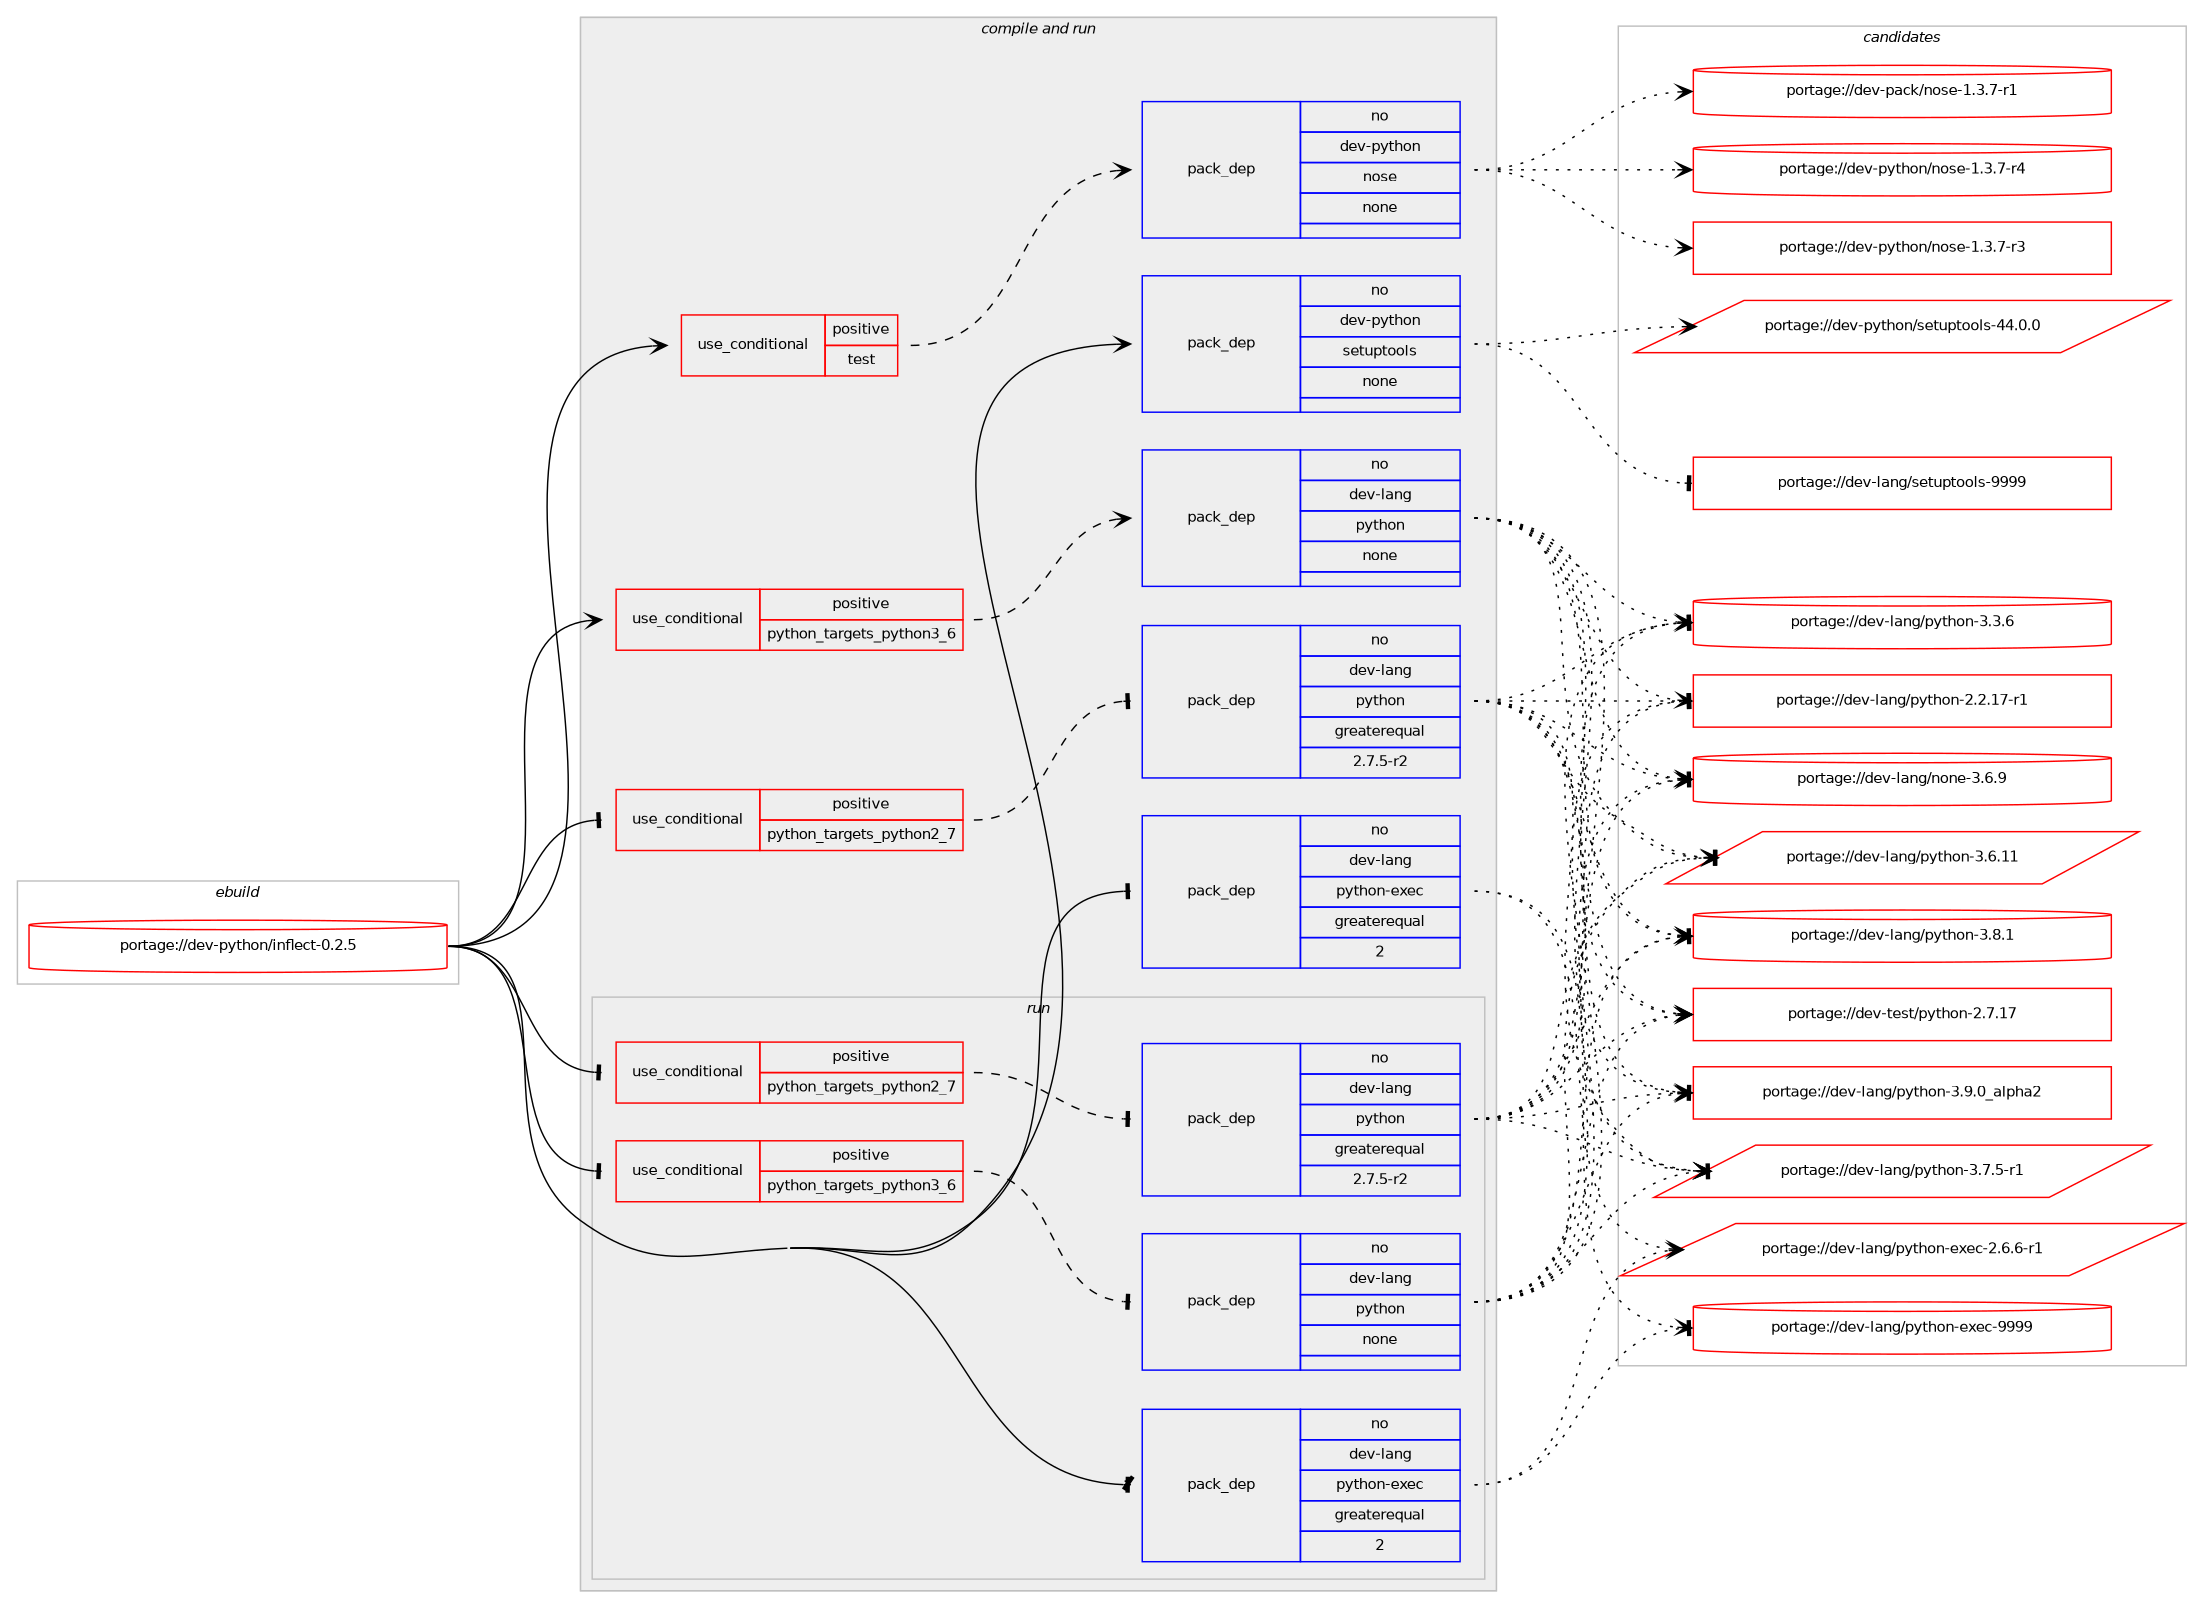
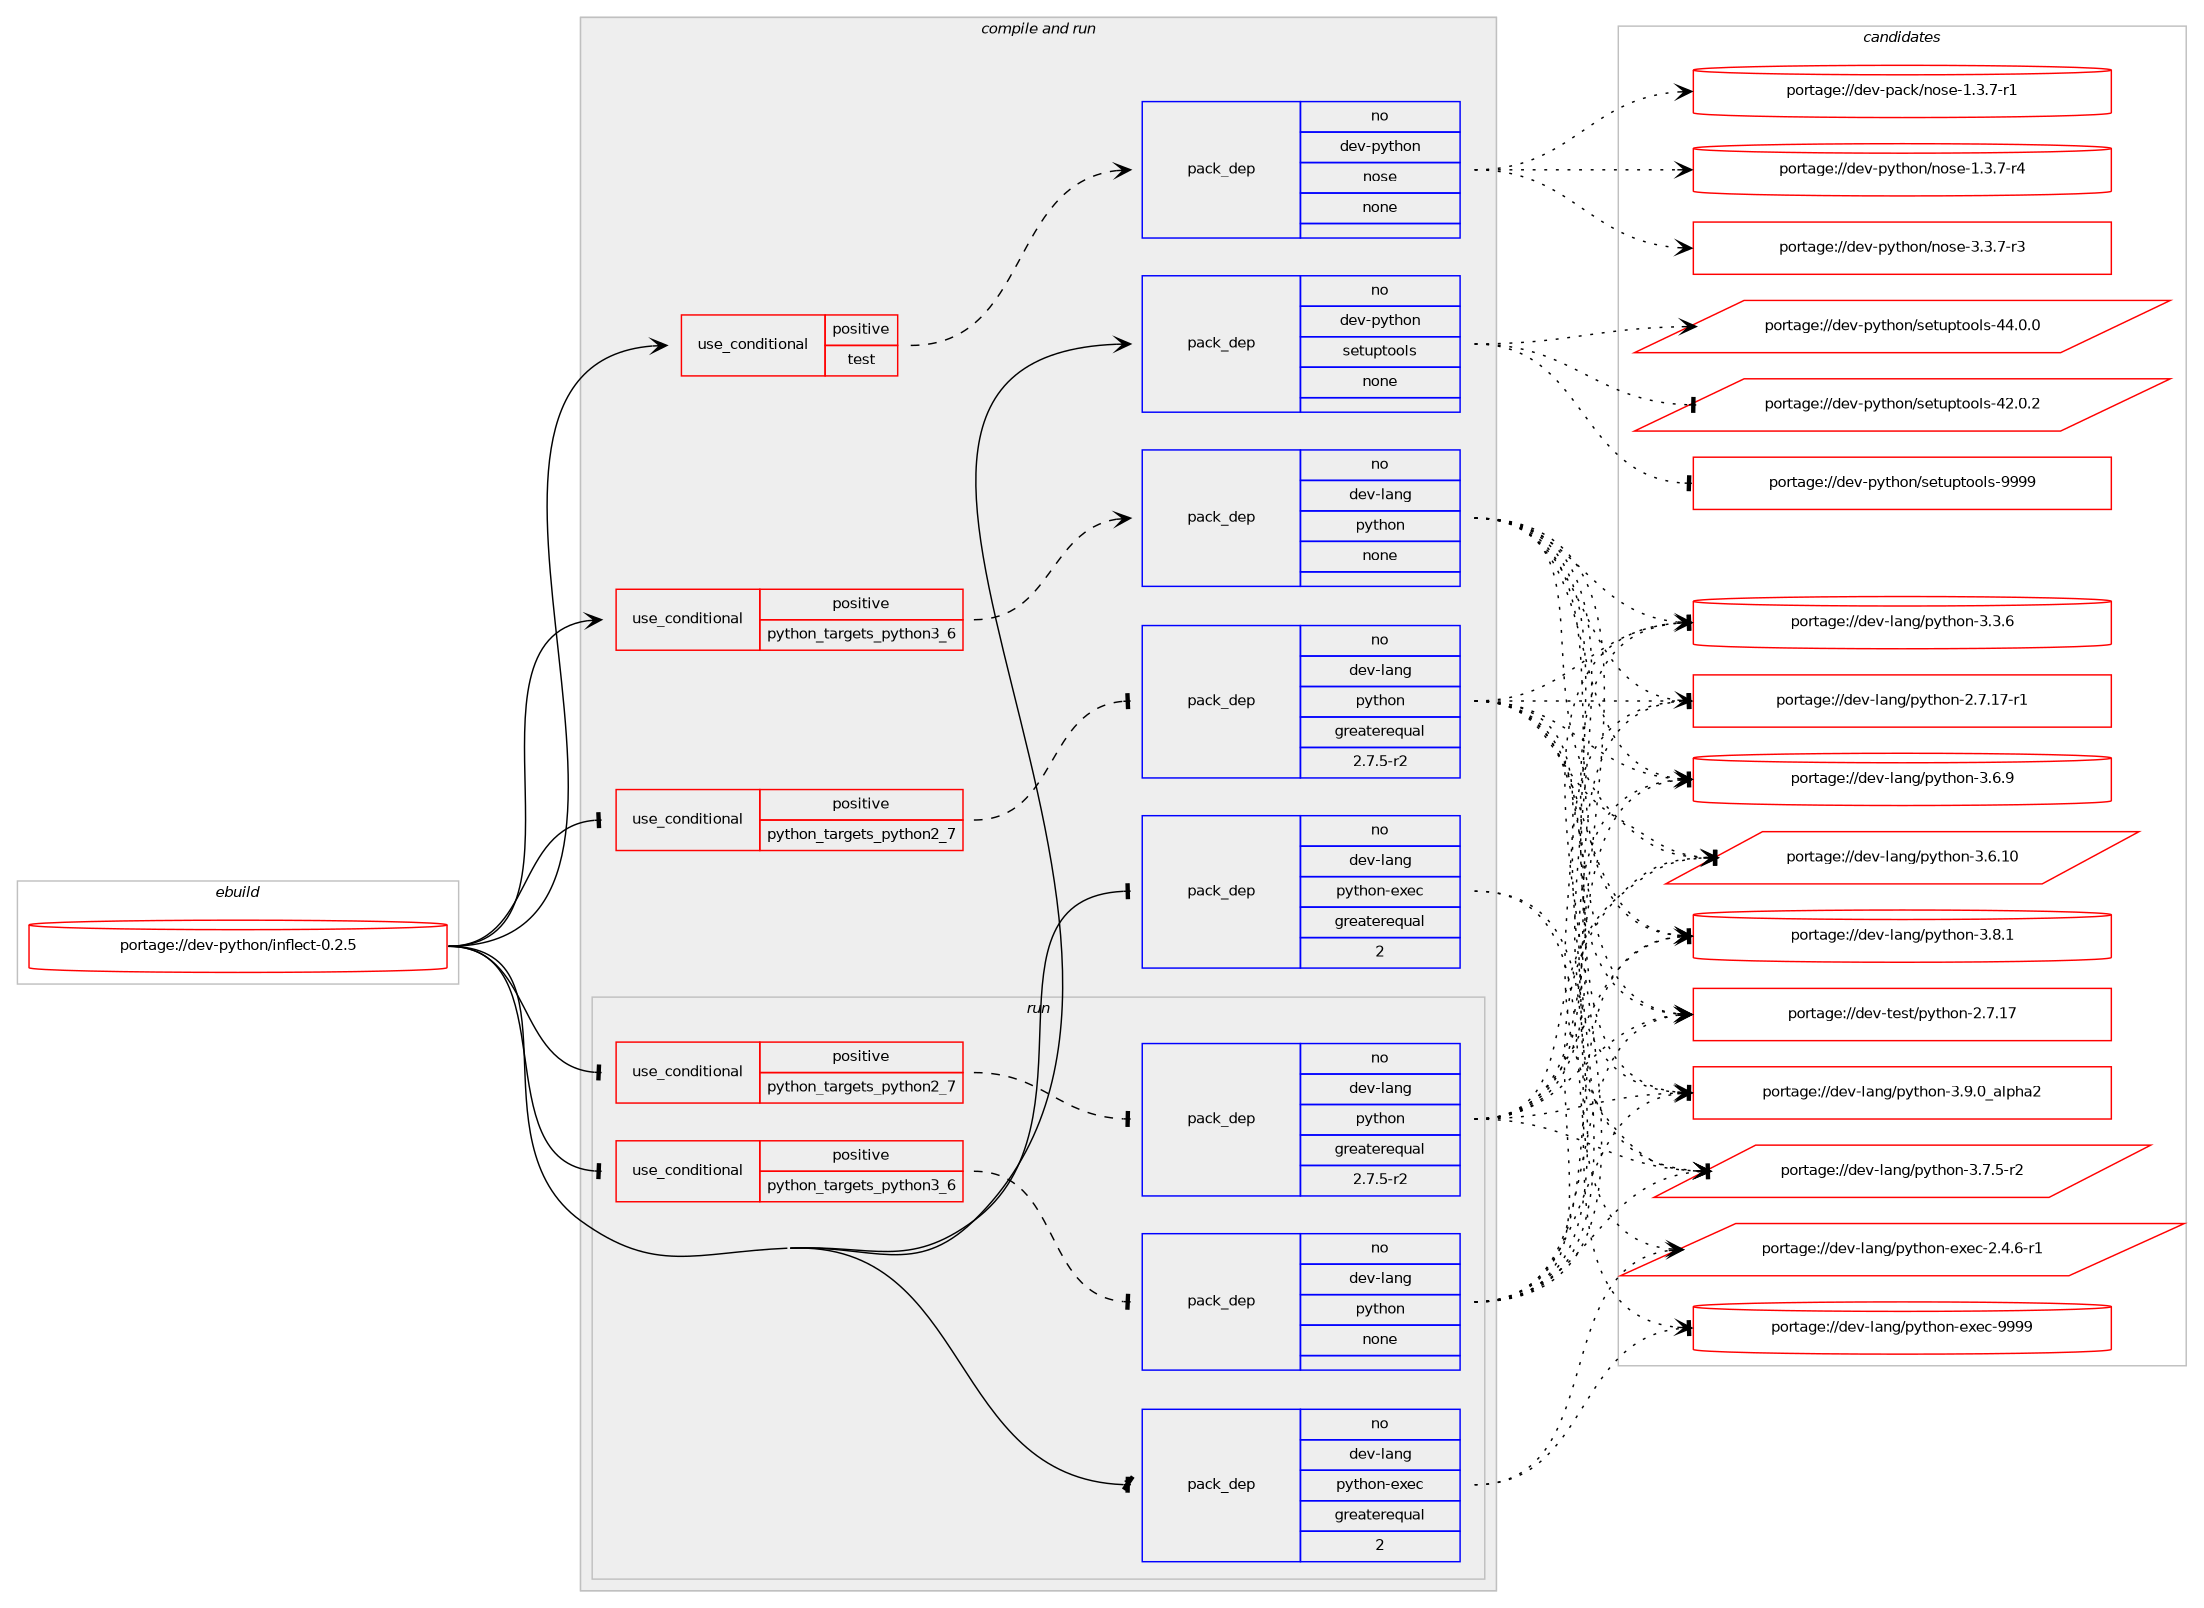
(1902, 248) -> (1902, 248)
none -> (1902, 405)
(1902, 483) -> (1902, 483)
(1902, 701) -> (1902, 701)
(1902, 779) -> (1902, 779)
(1902, 858) -> (1902, 858)
(1902, 1171) -> (1902, 1171)
(1902, 1250) -> (1902, 1250)
